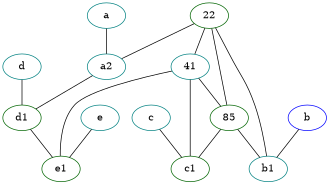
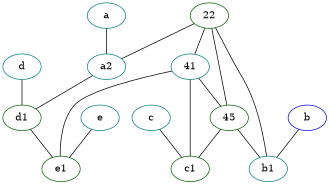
(229, 118) -> (229, 118)
